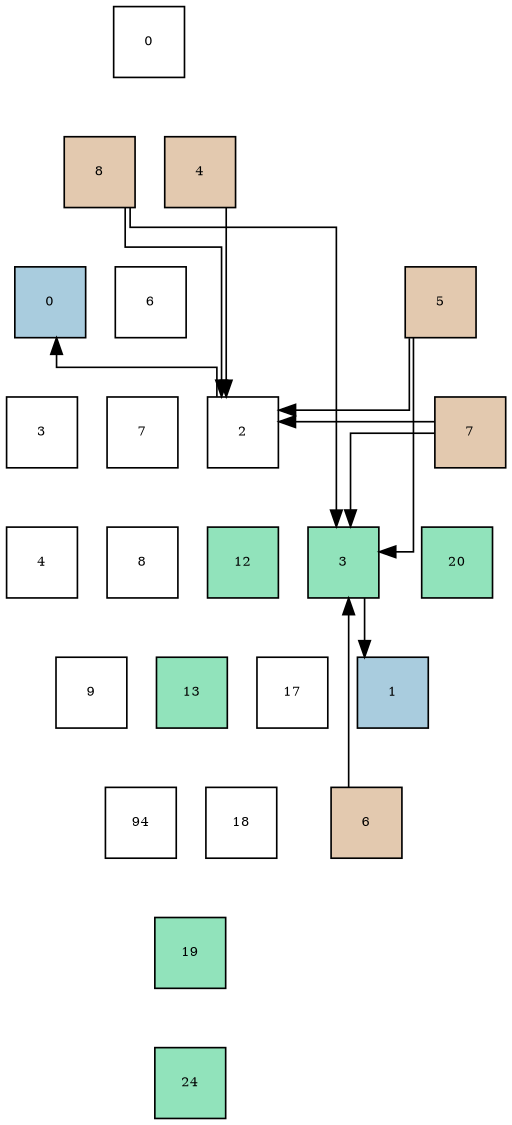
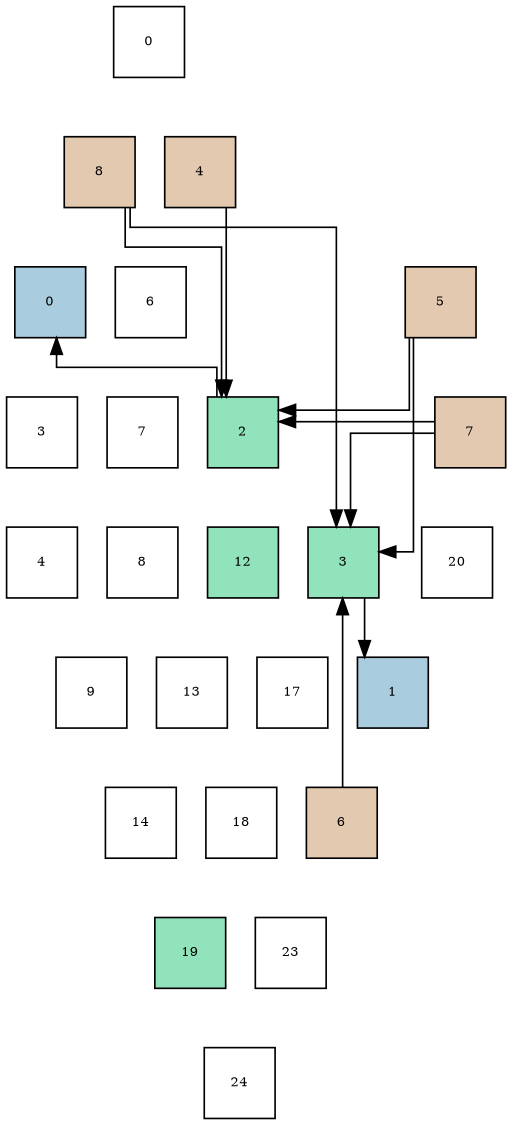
(243, 432) -> (243, 432)
(457, 563) -> (457, 563)
(192, 693) -> (192, 693)
(141, 823) -> (141, 823)
none -> (291, 953)
(190, 1083) -> (240, 1083)
